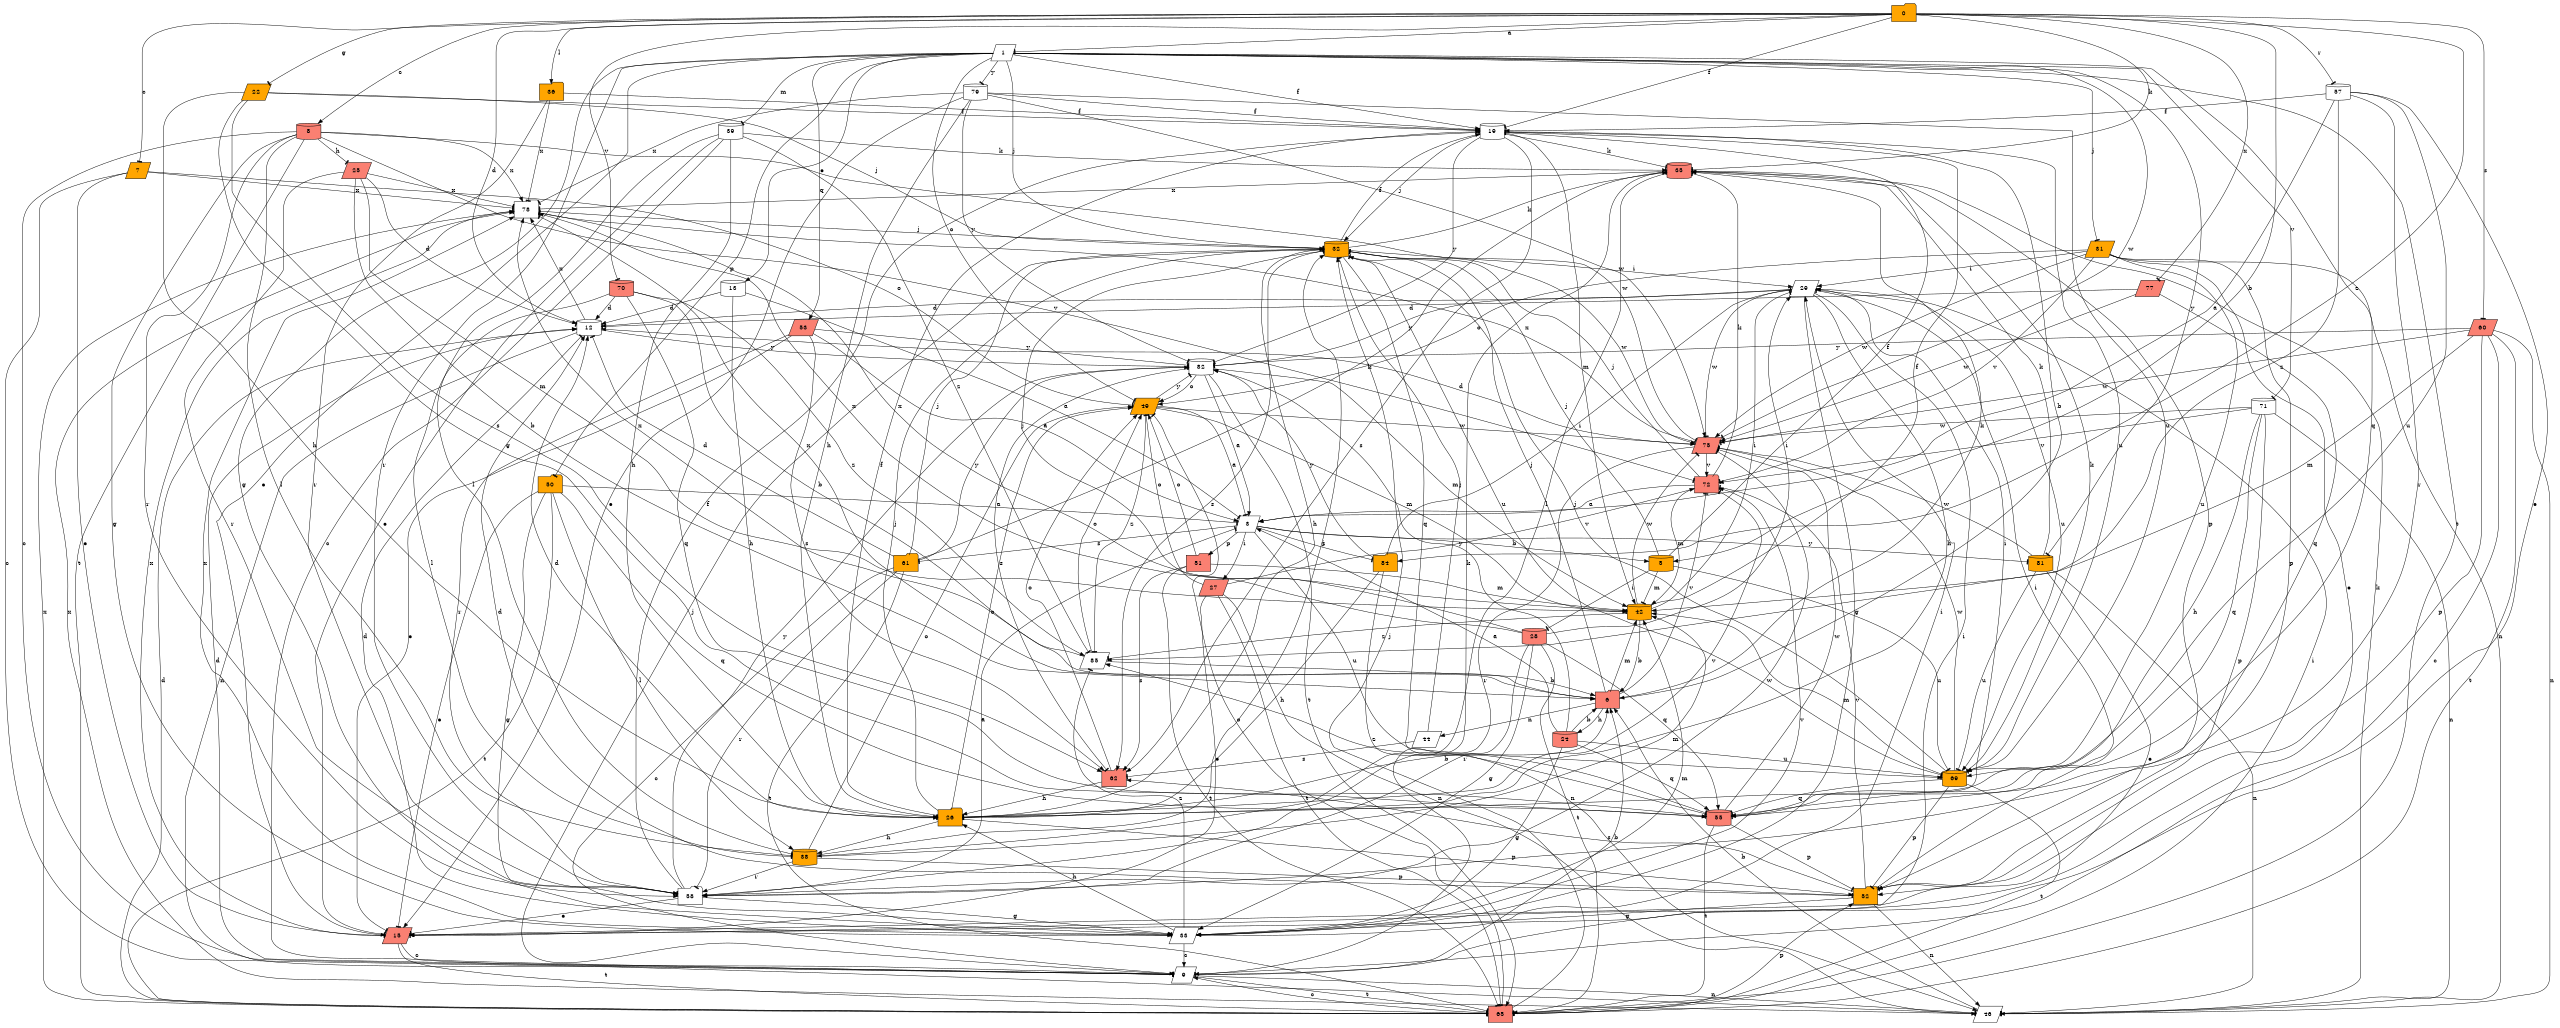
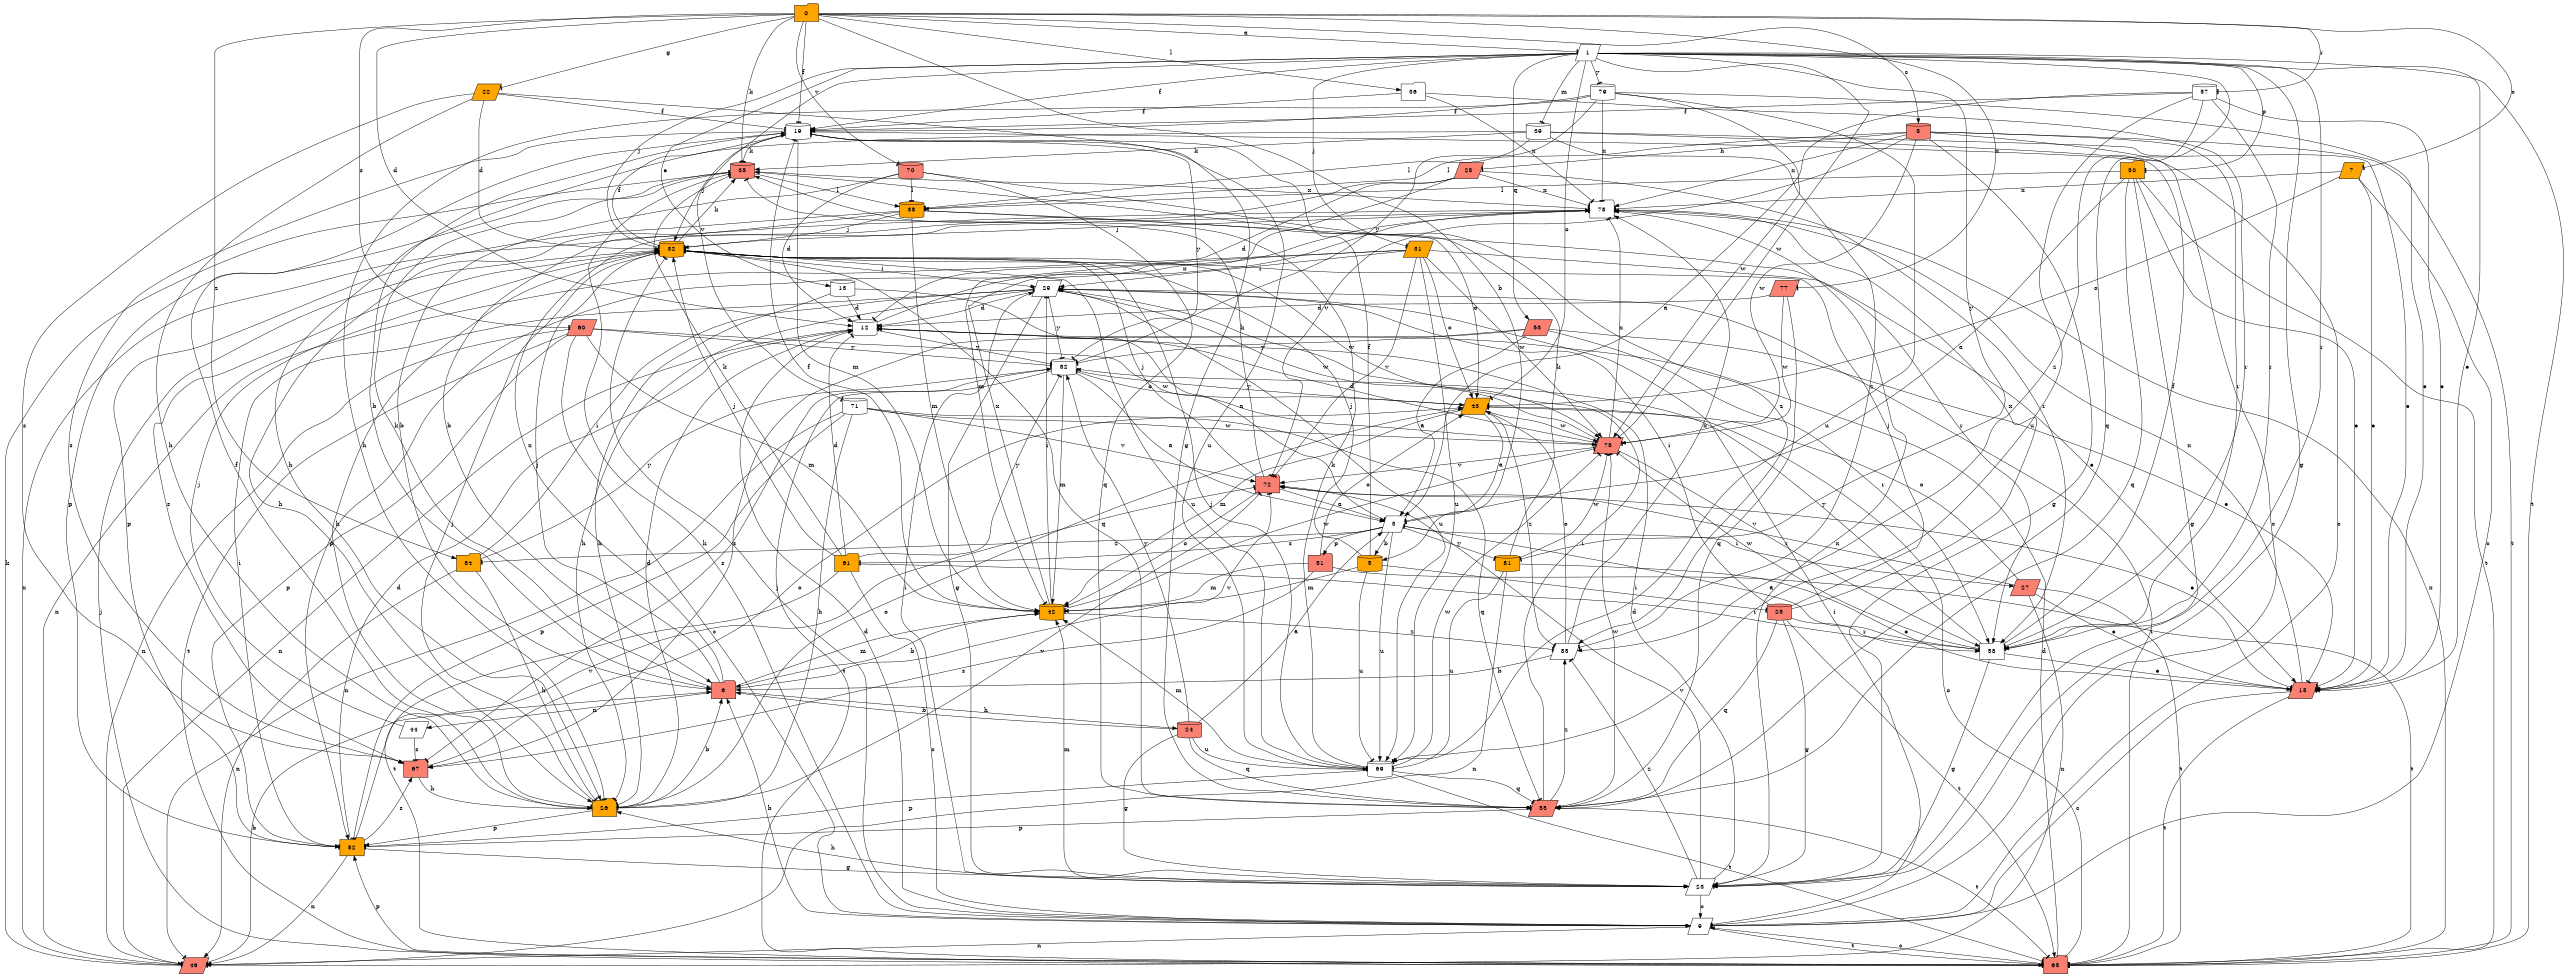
(552, 92) -> (1413, 92)
(877, 171) -> (481, 171)
(1145, 406) -> (1476, 406)
(1968, 455) -> (376, 389)
none -> (1809, 517)
(1681, 544) -> (1186, 544)
(1114, 779) -> (416, 769)
(1955, 779) -> (1380, 769)
(1719, 818) -> (1543, 808)
(880, 837) -> (316, 355)
(1921, 846) -> (1718, 437)
(1184, 936) -> (1700, 887)
(1988, 1014) -> (194, 966)
